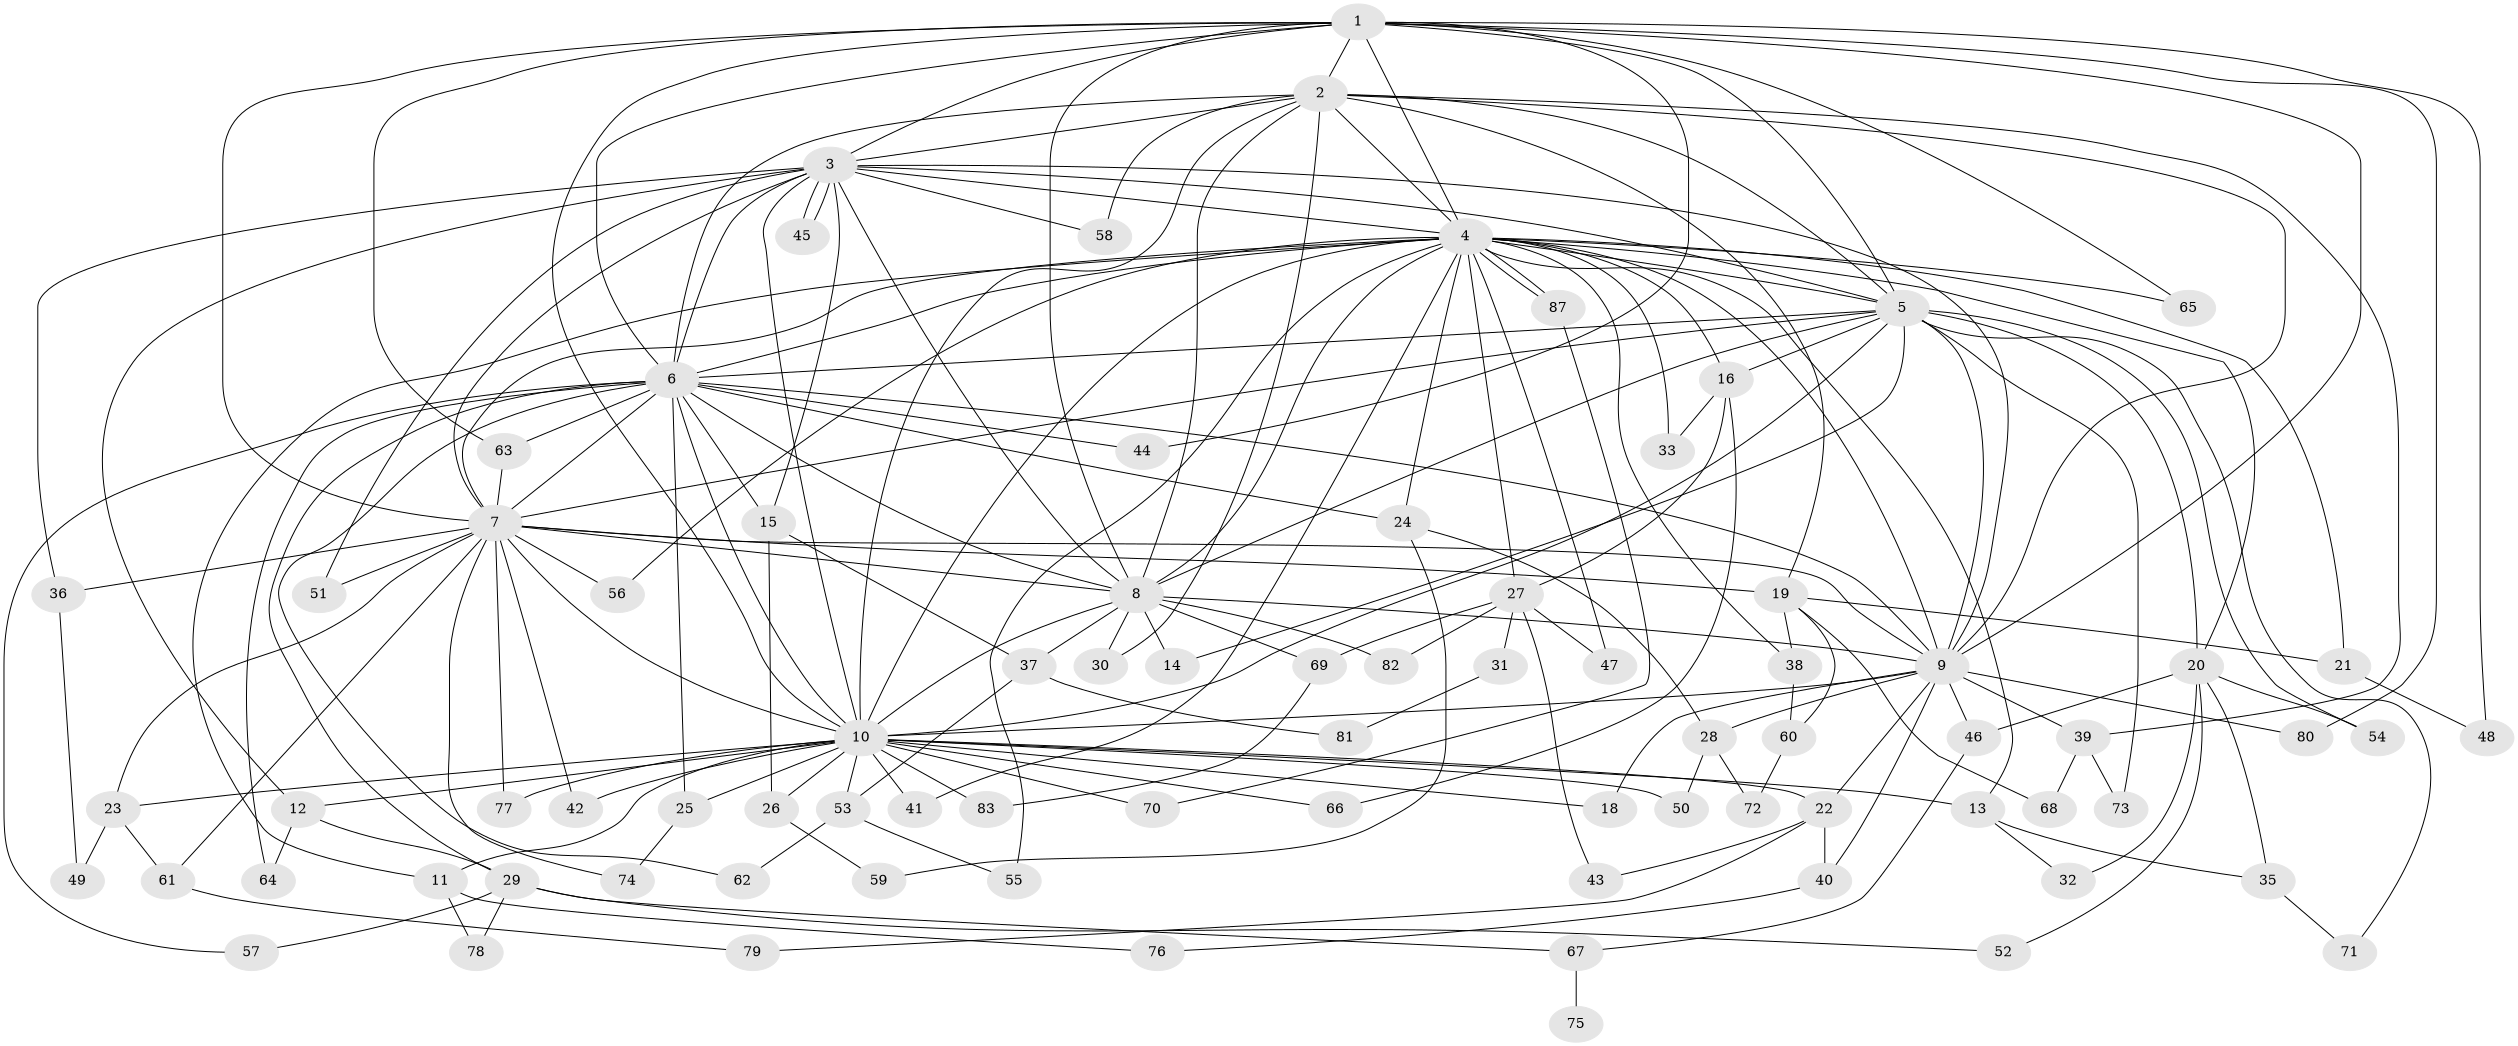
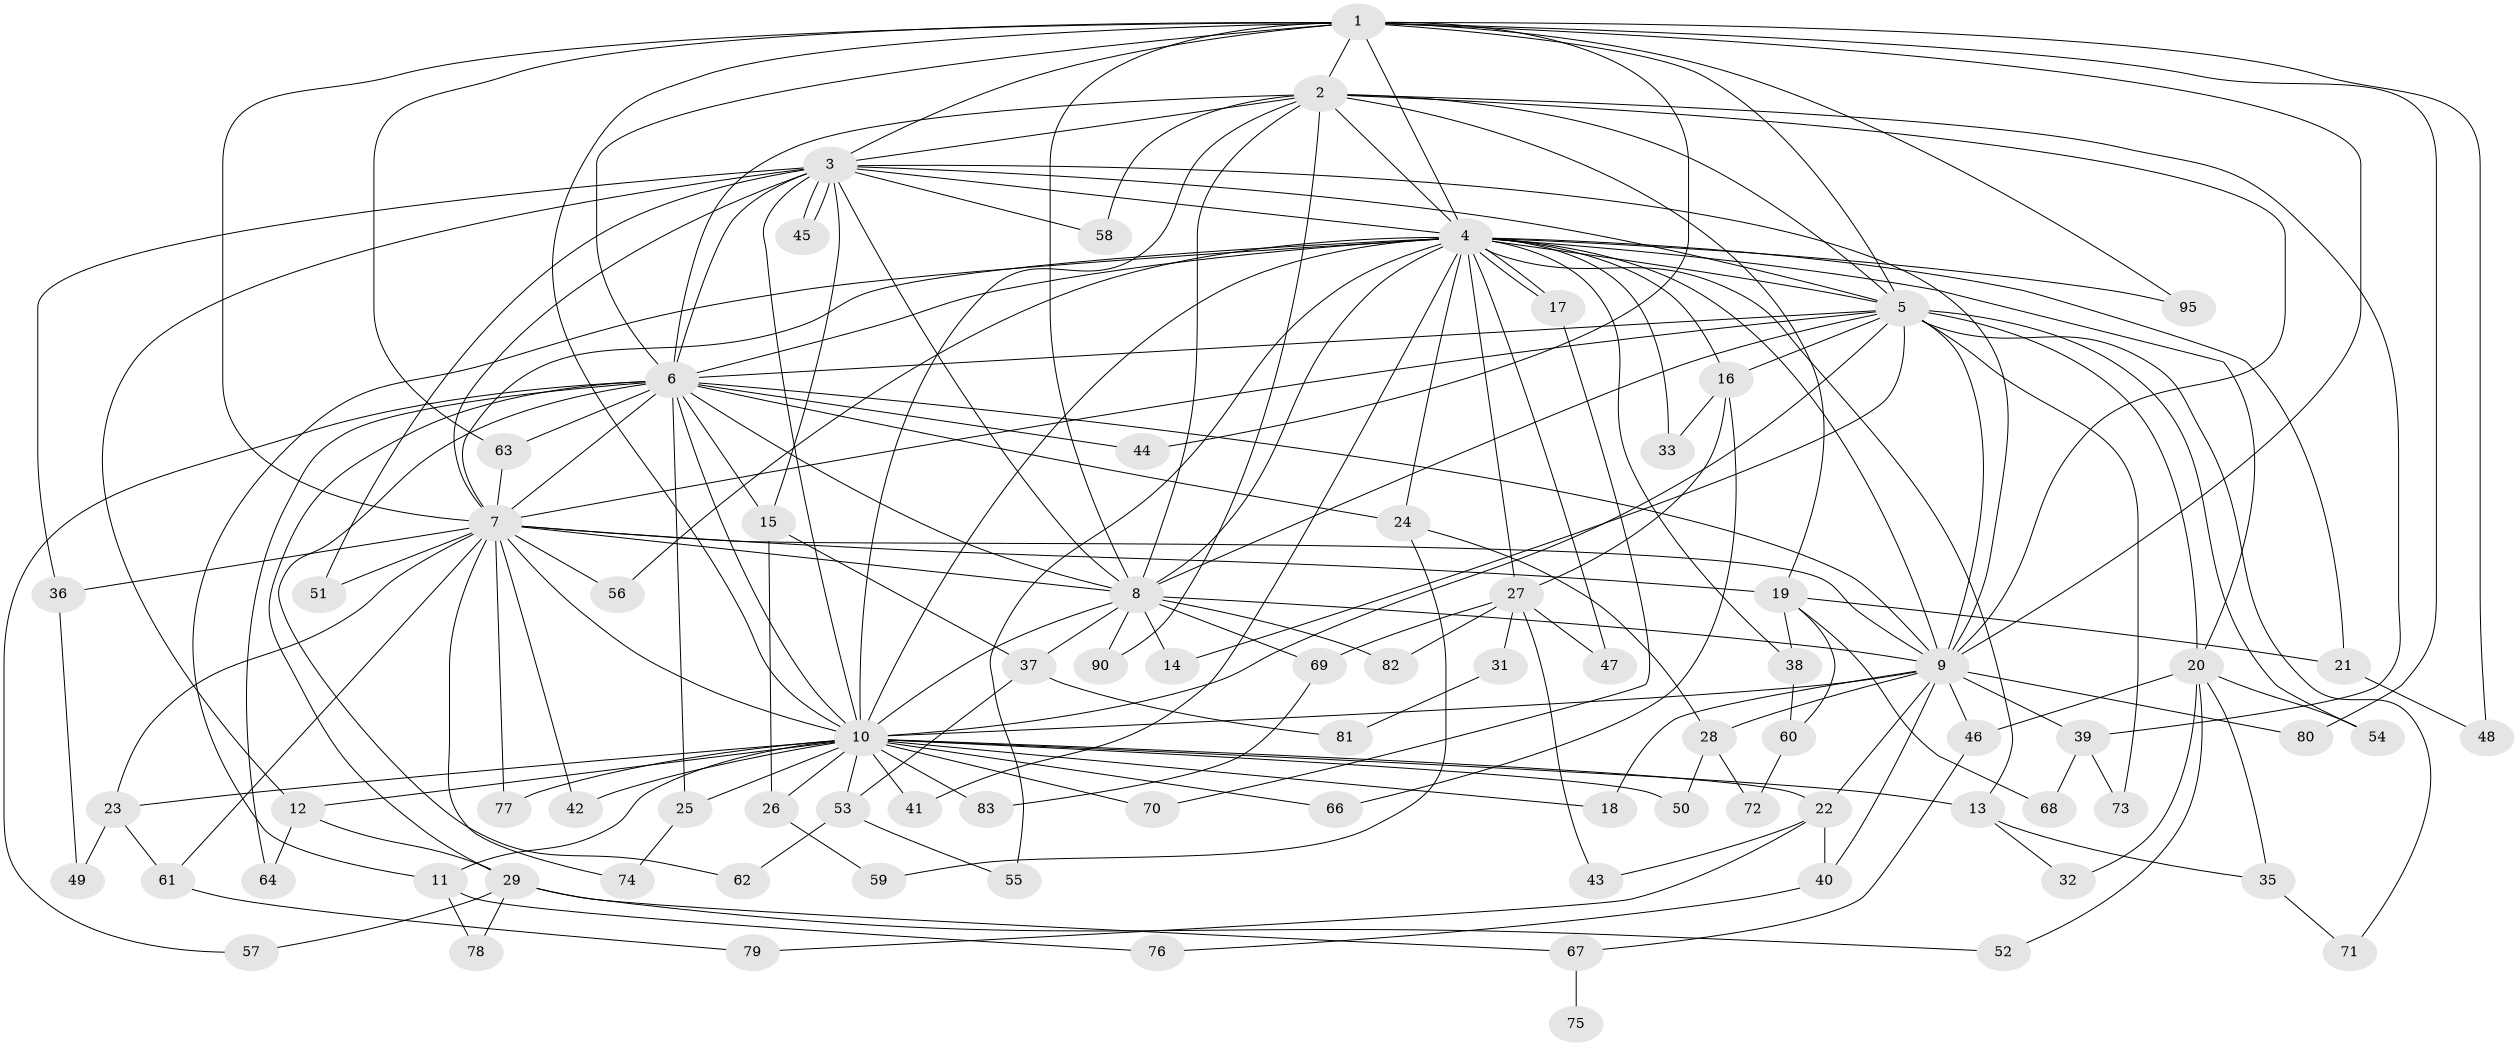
(1558, 308) -> (1558, 308)
(2189, 308) -> (2189, 308)
(1101, 666) -> (1101, 666)
